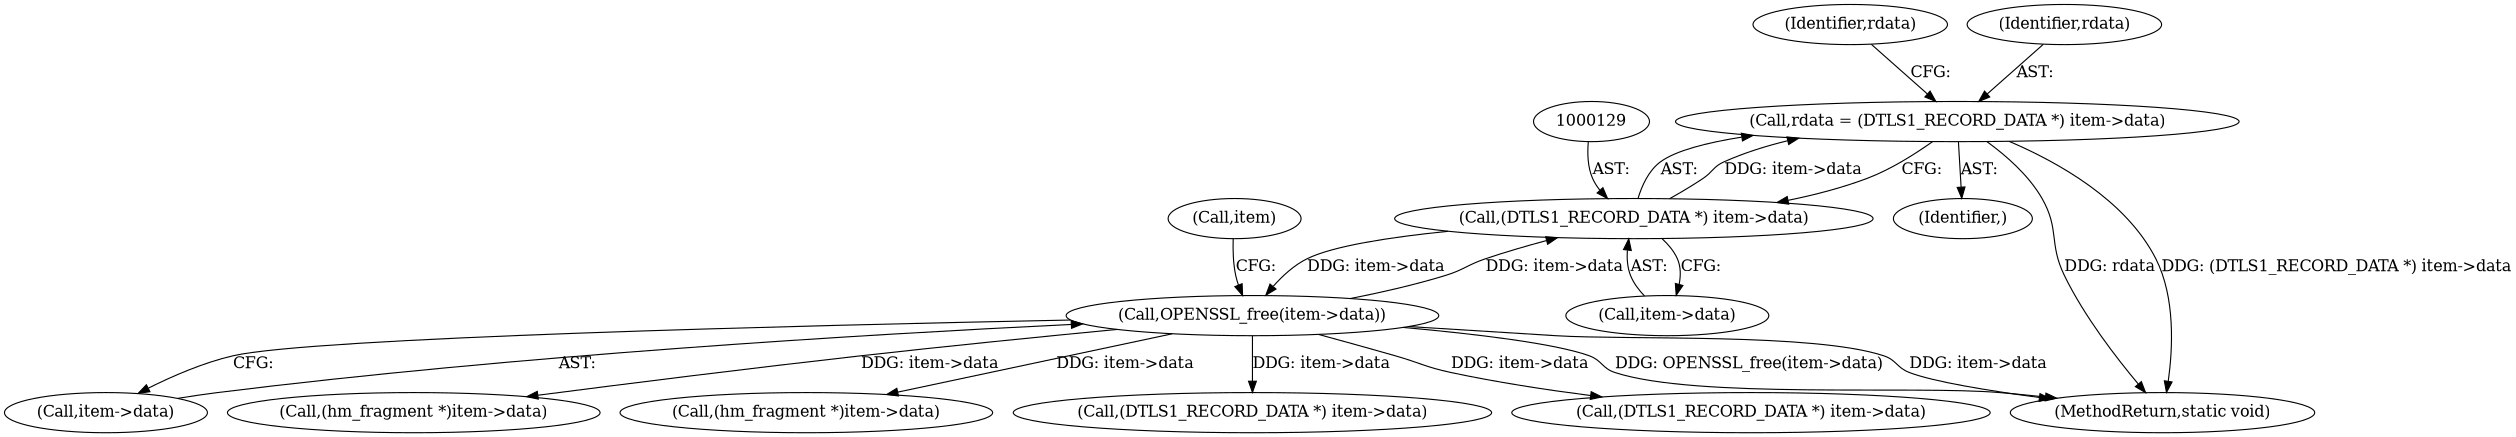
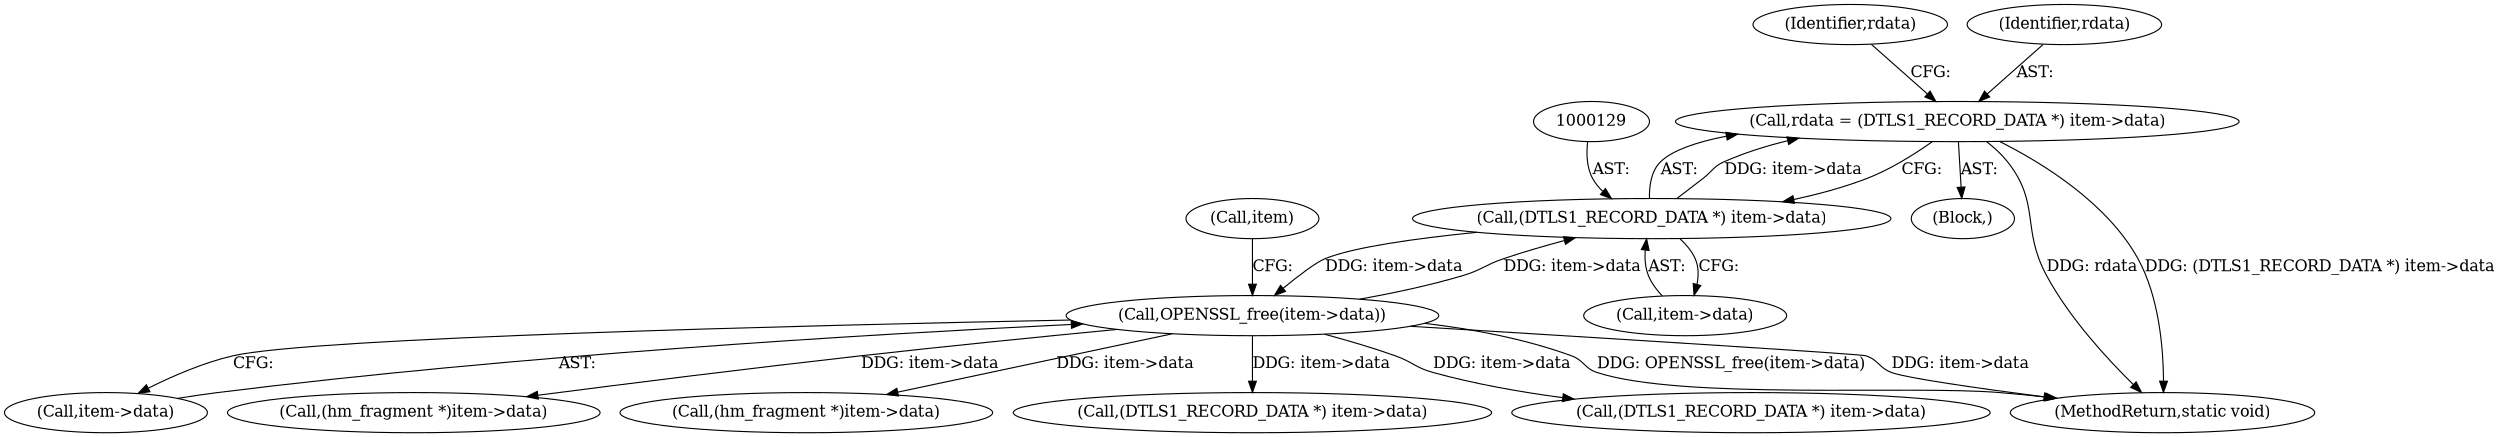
(1963, 219) -> (1963, 219)
